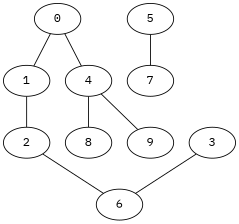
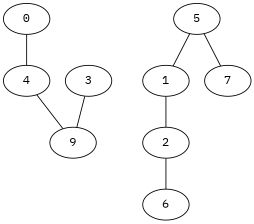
(42, 50) -> (181, 50)
(89, 143) -> none
(166, 174) -> (81, 112)
